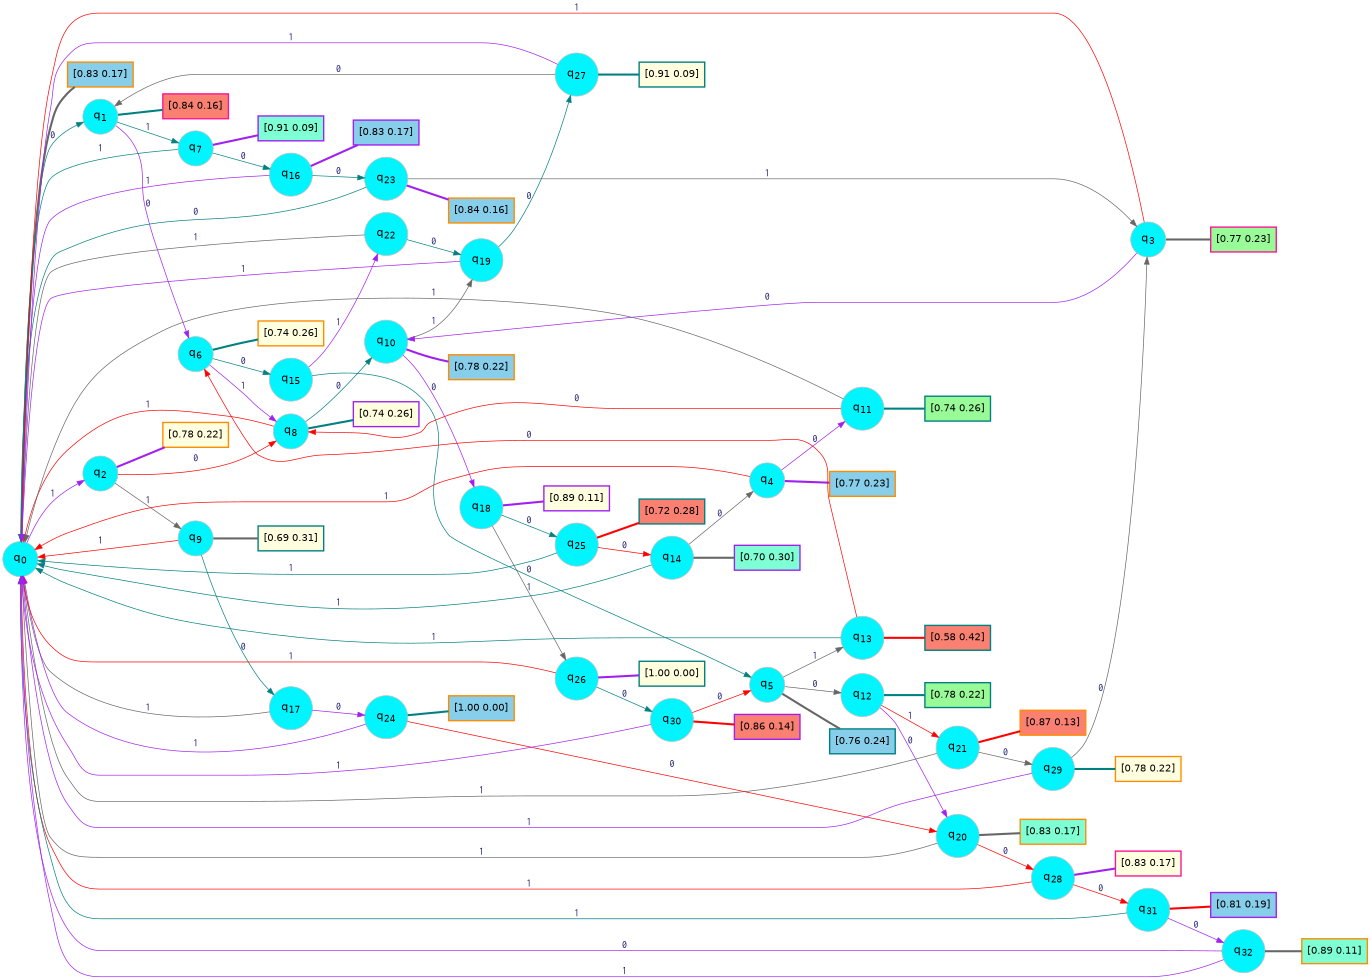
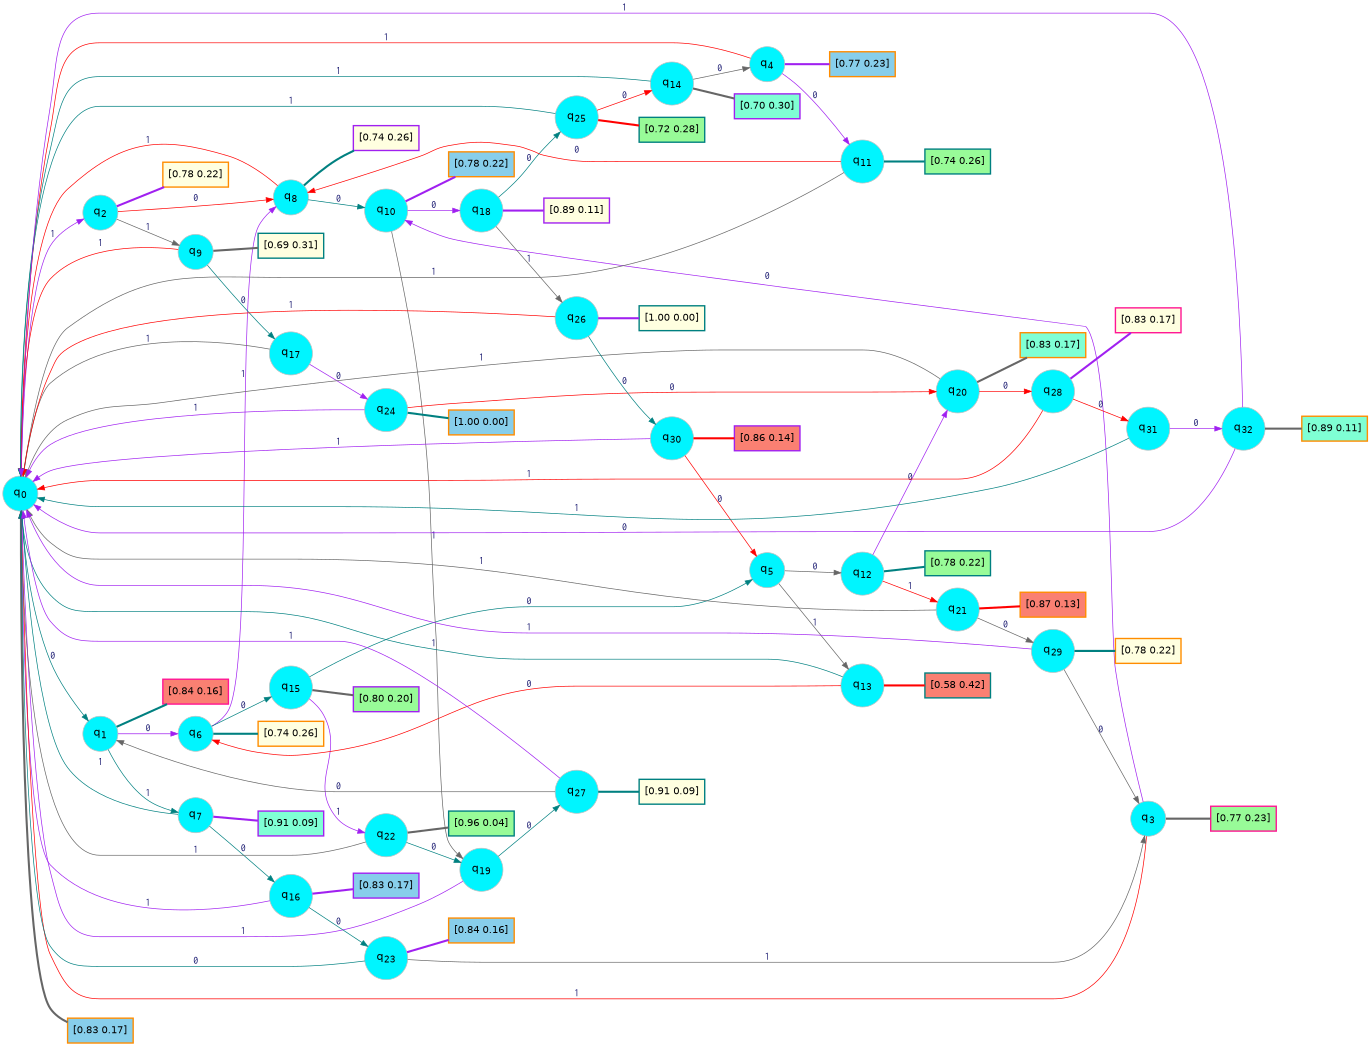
(672, 511) -> (672, 130)
none -> (386, 699)
(862, 741) -> none
none -> (481, 824)
(1243, 905) -> none
